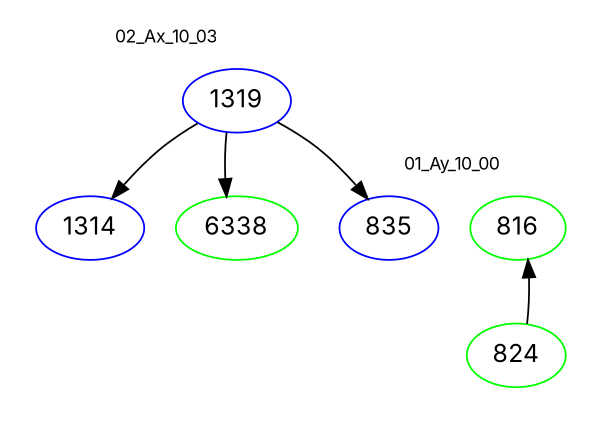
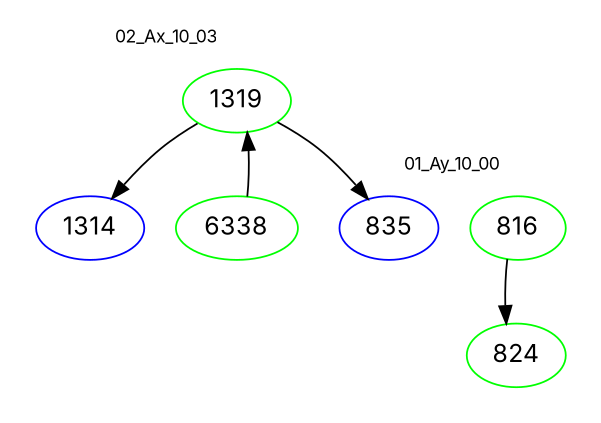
(237, 101) -> (237, 101)
(225, 156) -> (249, 174)
(529, 301) -> (505, 282)
